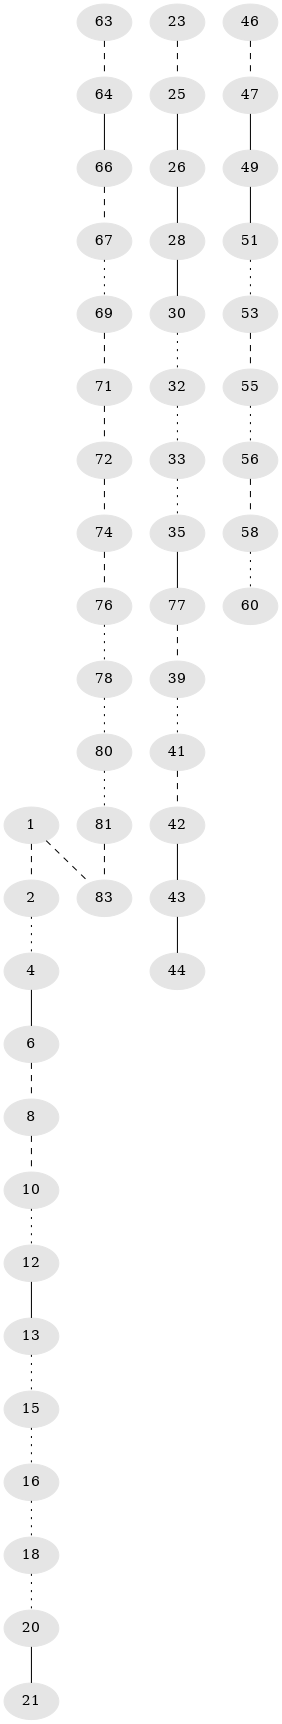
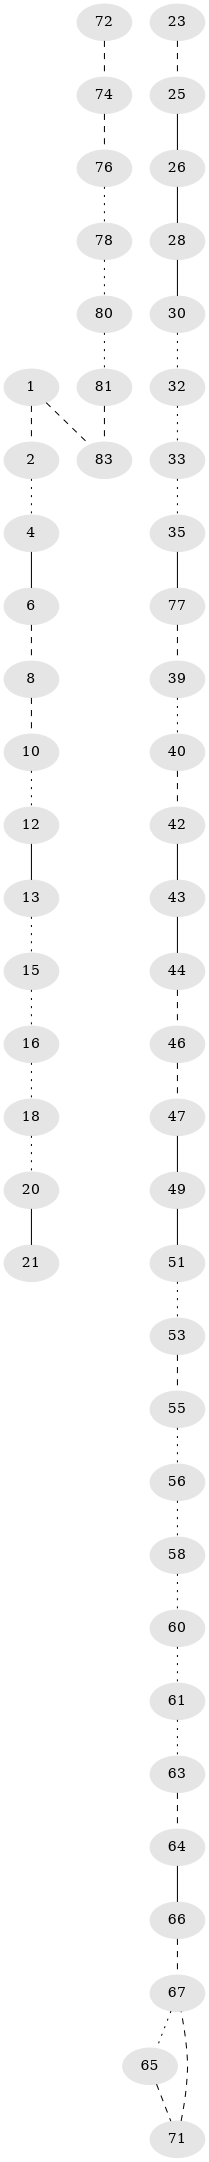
(104, 314) -> (150, 2066)
(104, 424) -> (188, 2066)
(250, 497) -> (177, 1519)
(177, 752) -> (177, 752)
none -> (177, 1008)
none -> (177, 1701)
